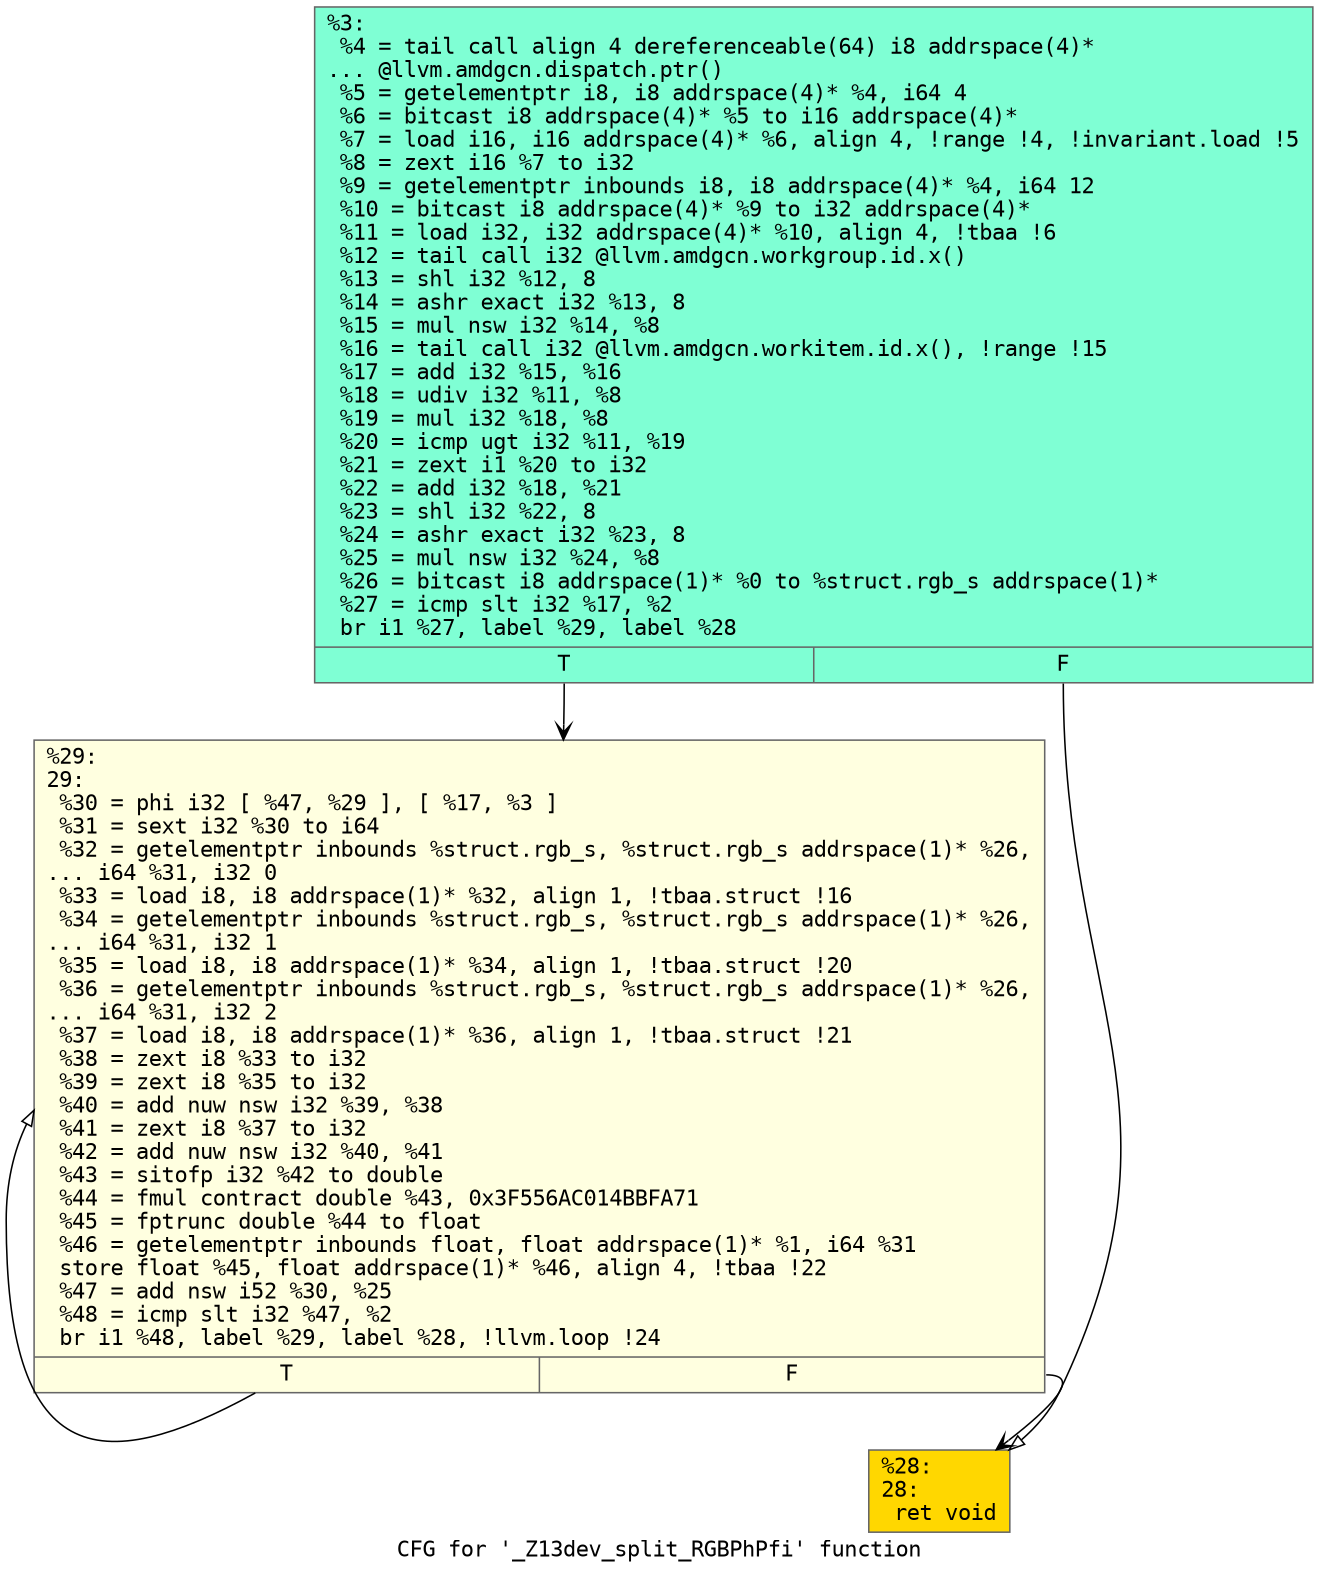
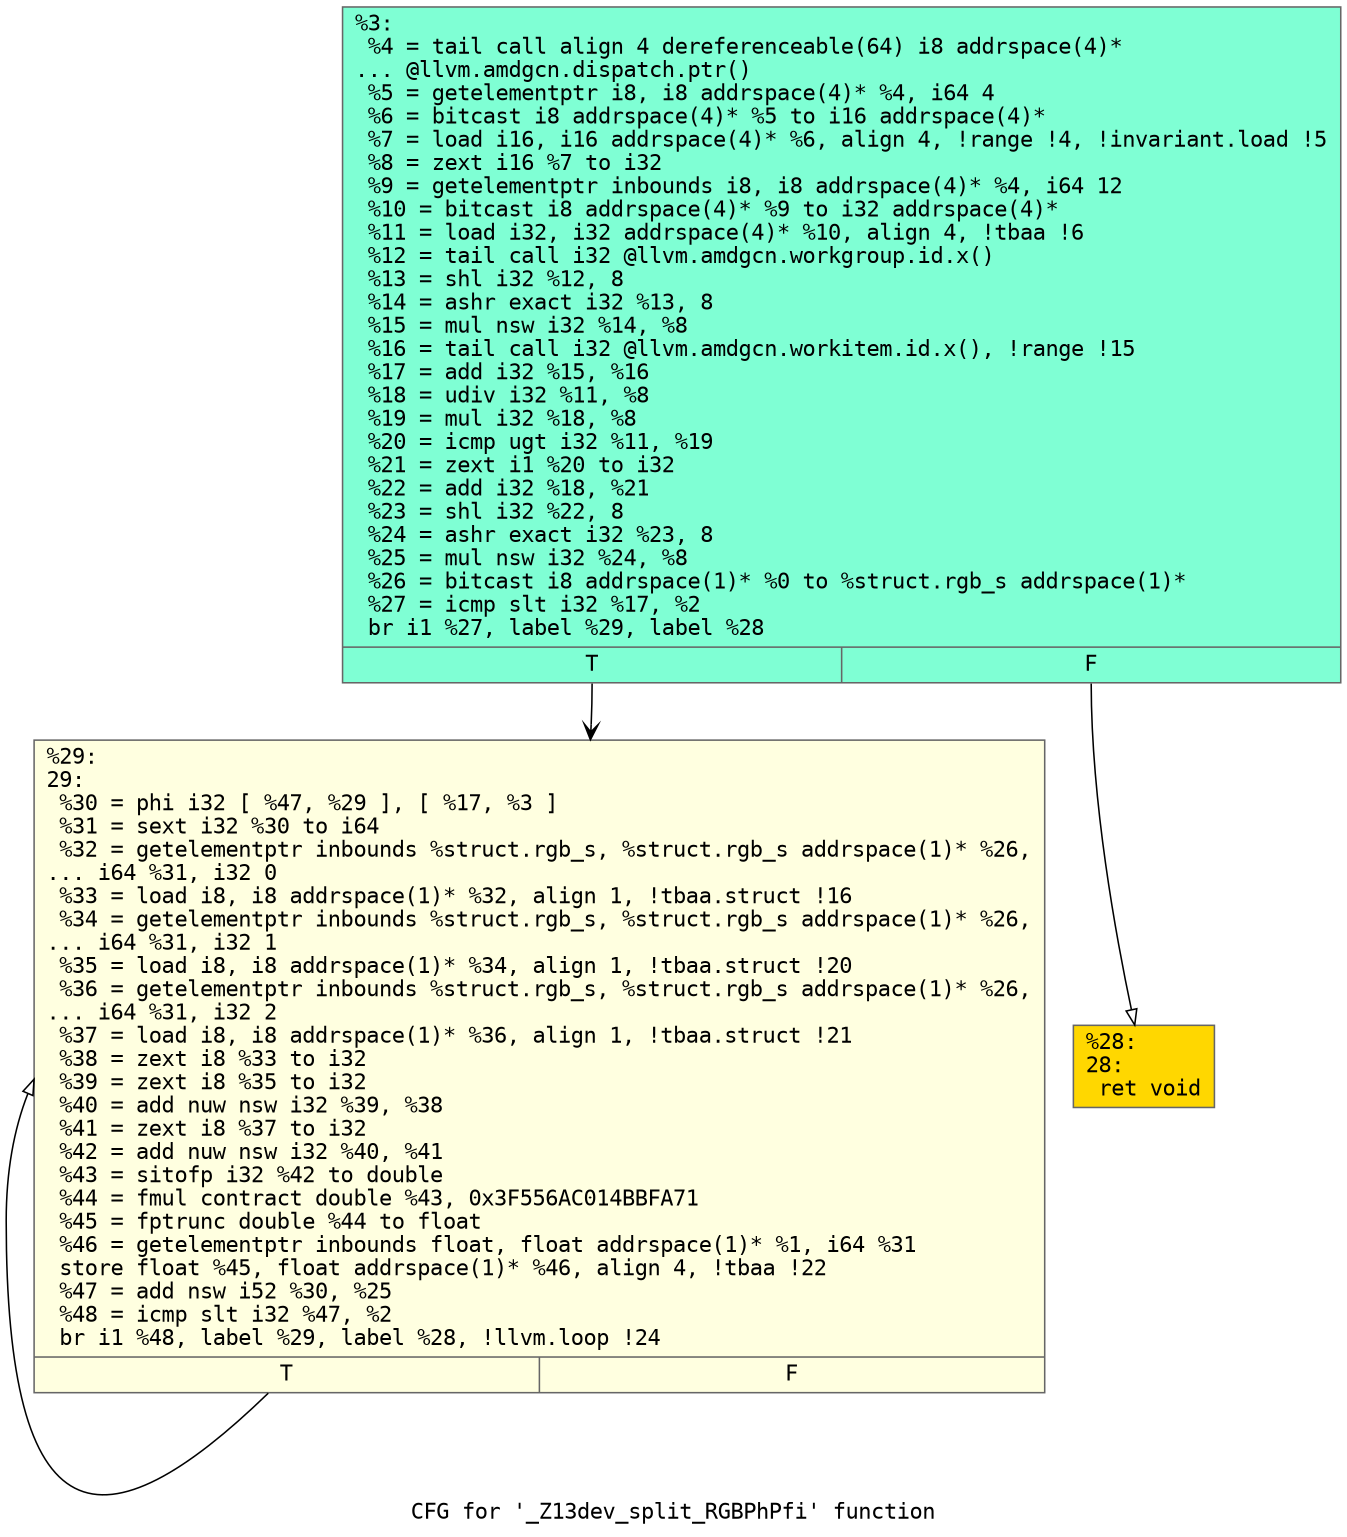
(1046, 1408) -> none
